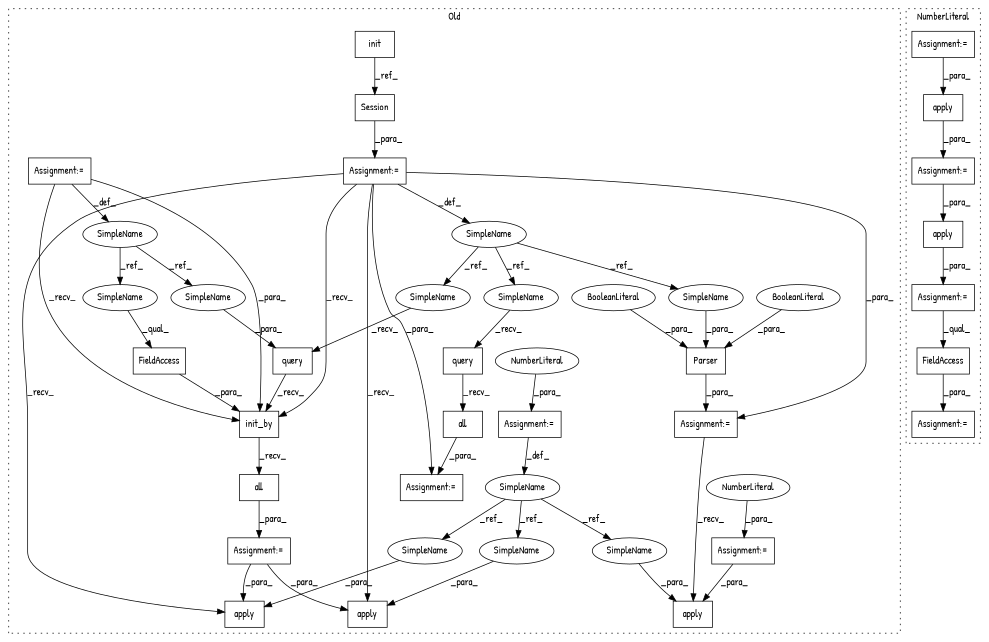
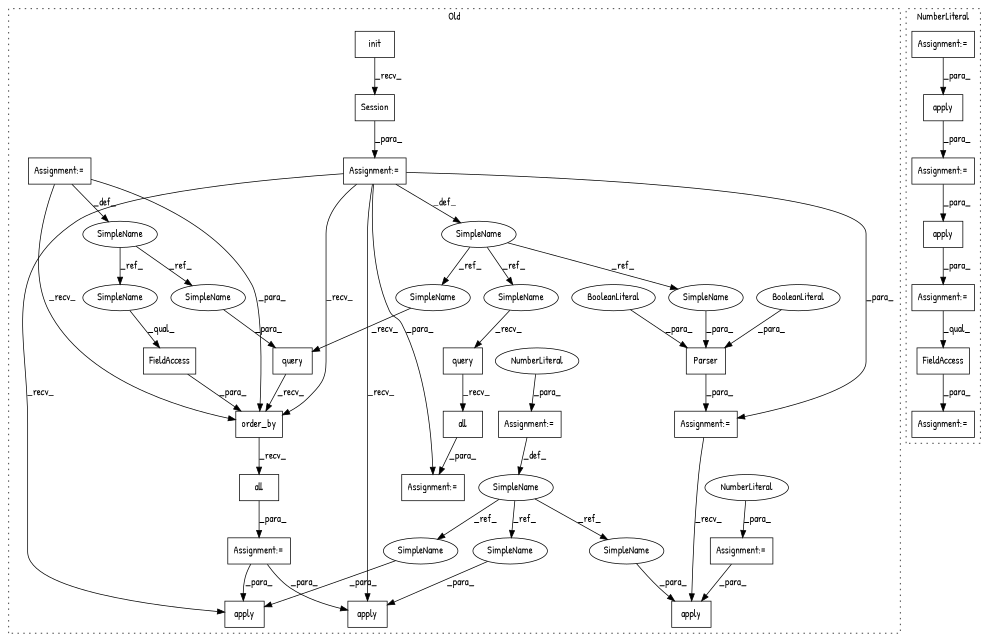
(387, 76) -> (389, 76)
(259, 424) -> (259, 424)
